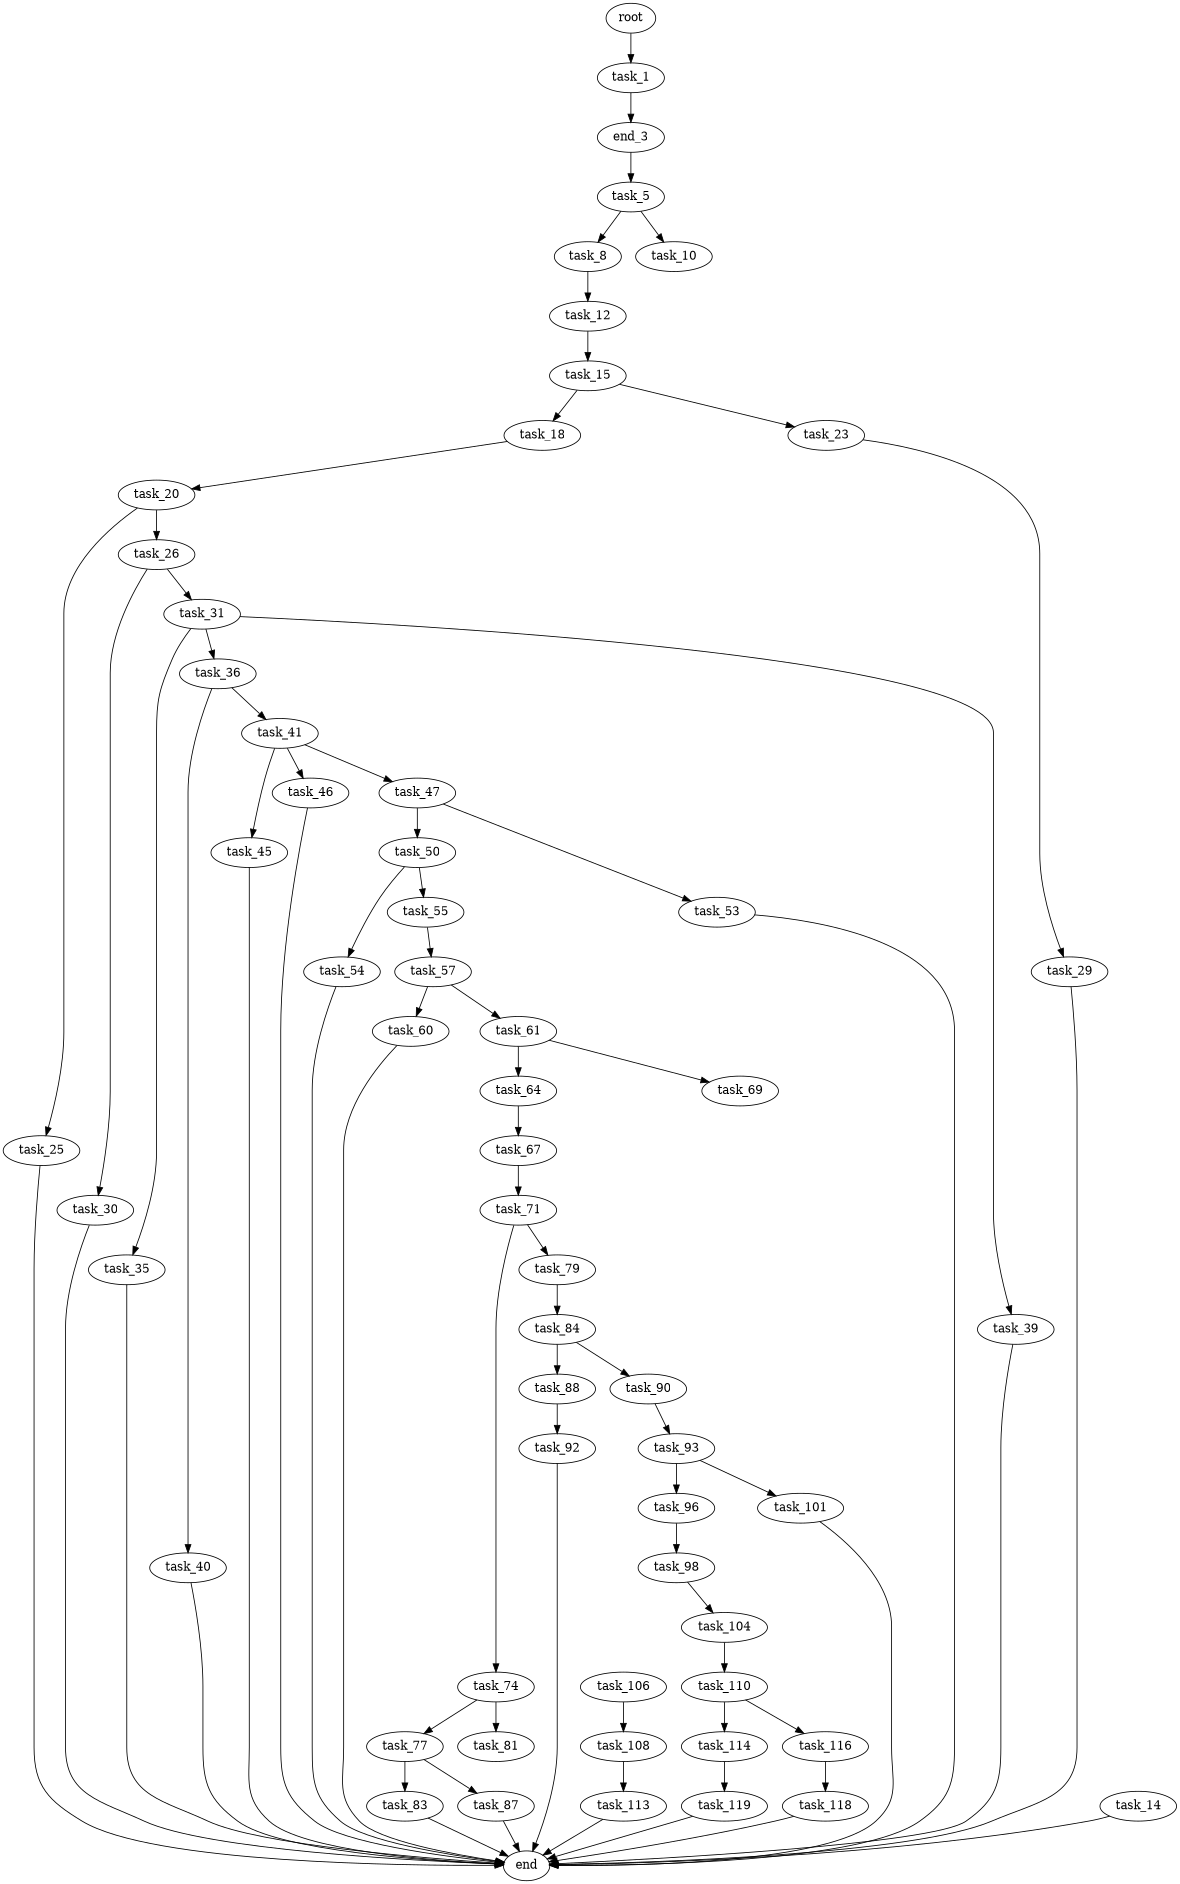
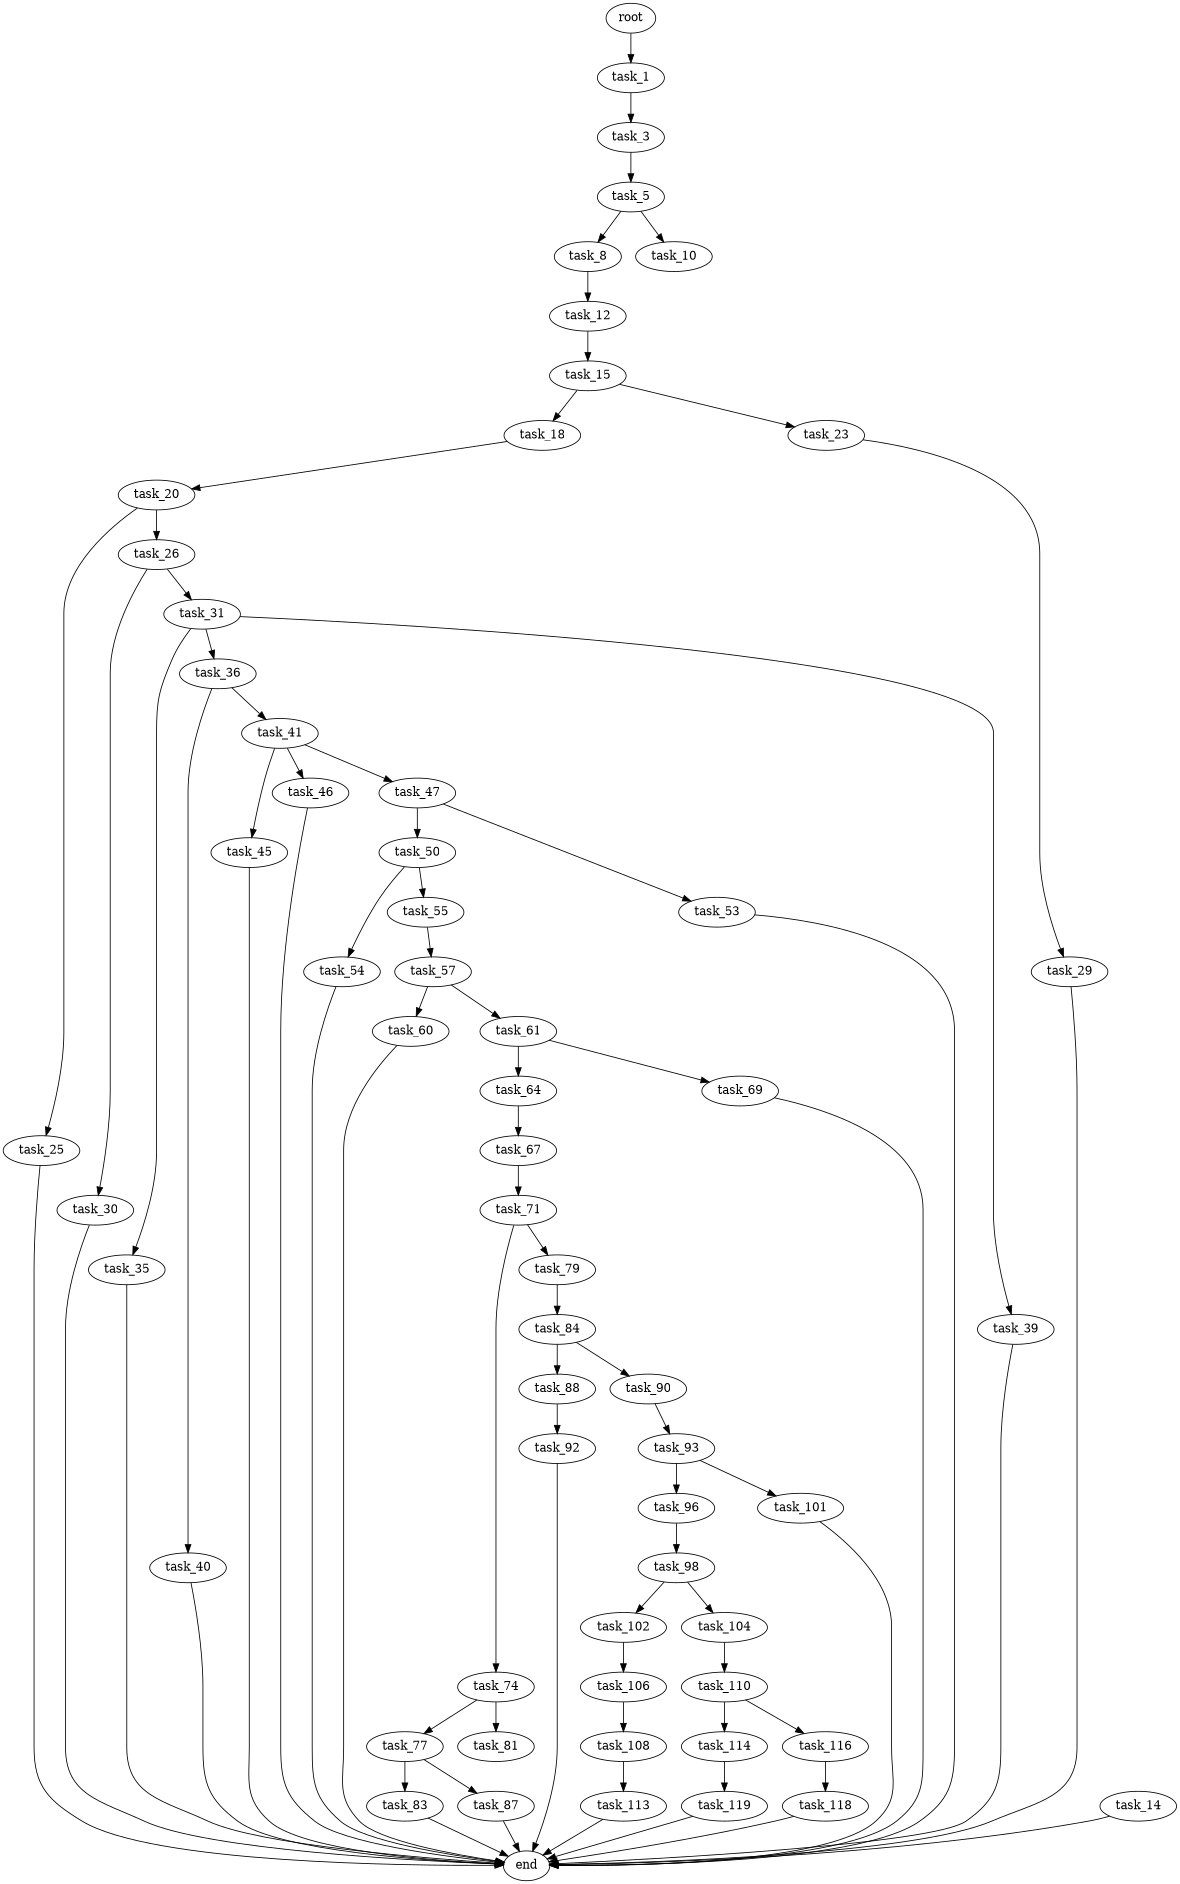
(631, 137) -> (631, 137)
none -> (923, 1592)
none -> (623, 1627)
